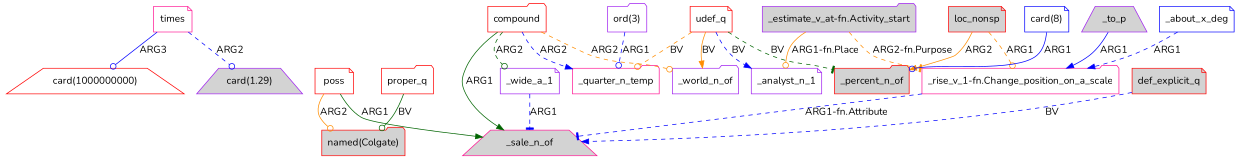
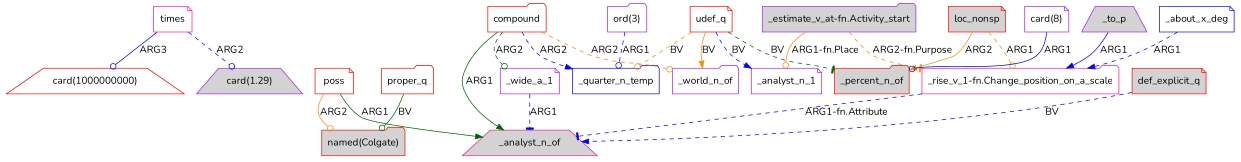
(1047, 19) -> (1047, 19)
(616, 81) -> (616, 81)
(530, 143) -> (530, 143)
